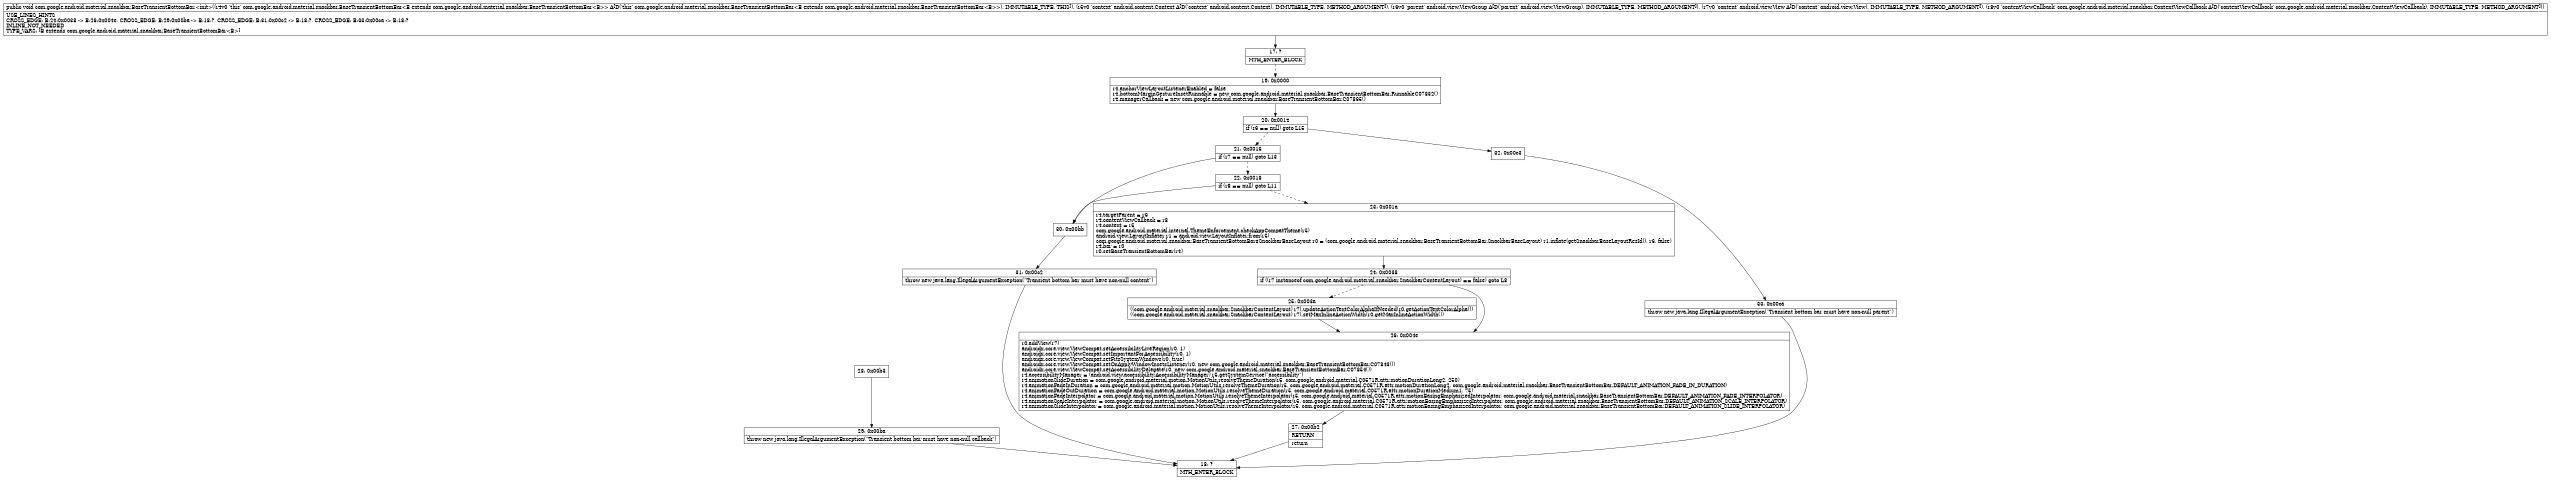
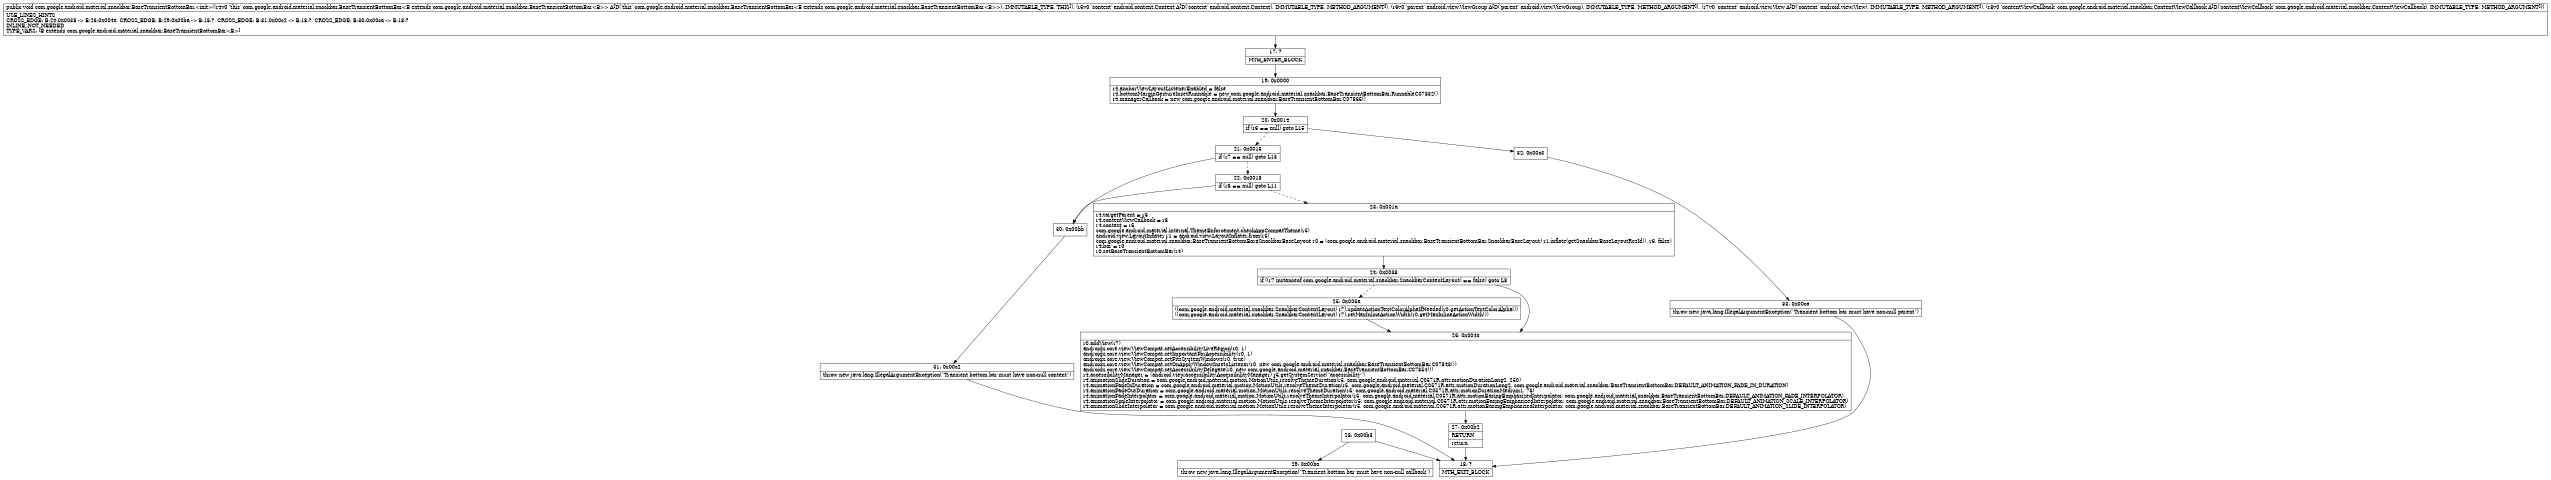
(1275, 69) -> (1275, 69)
(1062, 454) -> (1406, 450)
(1207, 473) -> (1466, 473)
